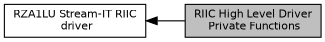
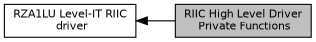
(75, 21) -> (70, 21)
